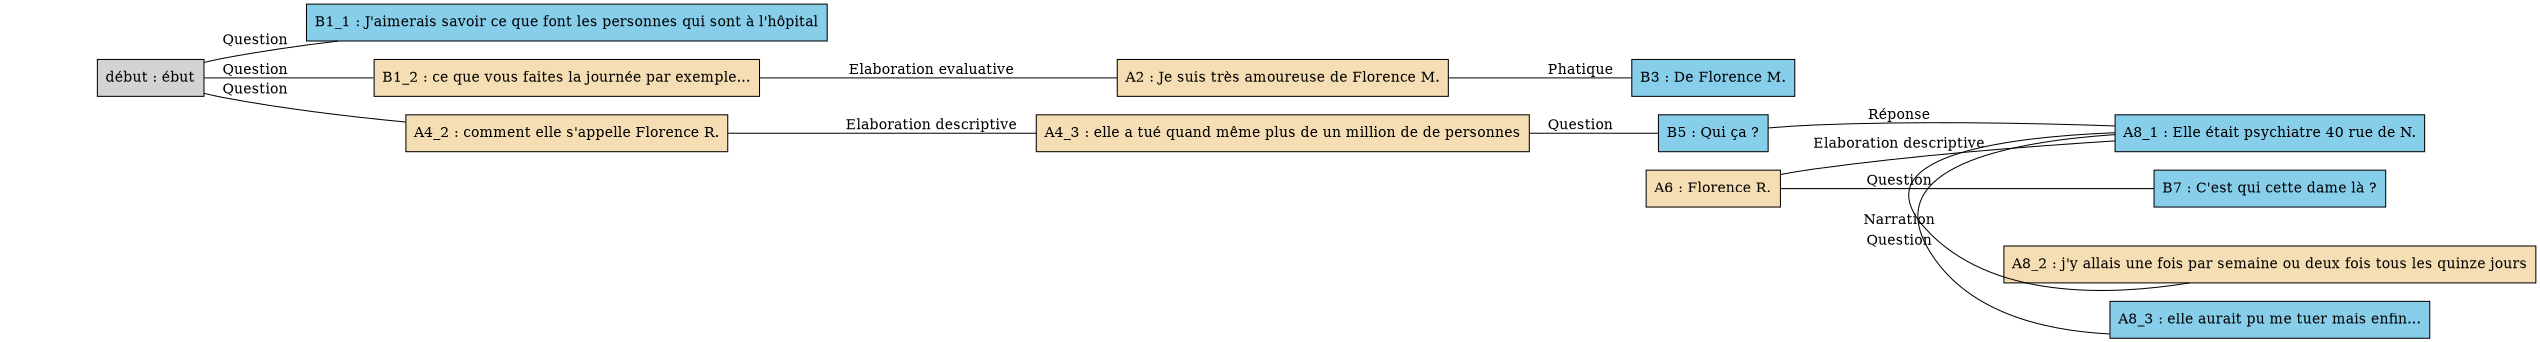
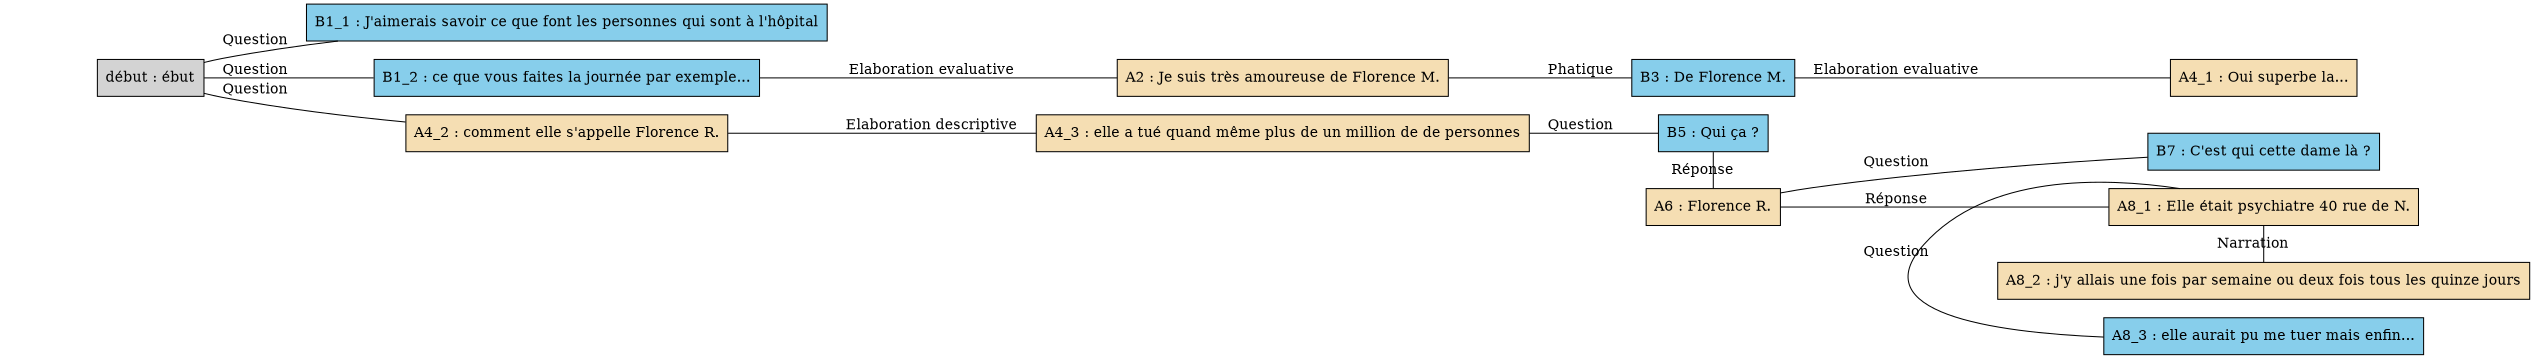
(567, 78) -> (567, 78)
none -> (2264, 78)
(1941, 123) -> (1713, 170)
(2270, 133) -> (2264, 207)
(1899, 144) -> (1896, 199)
